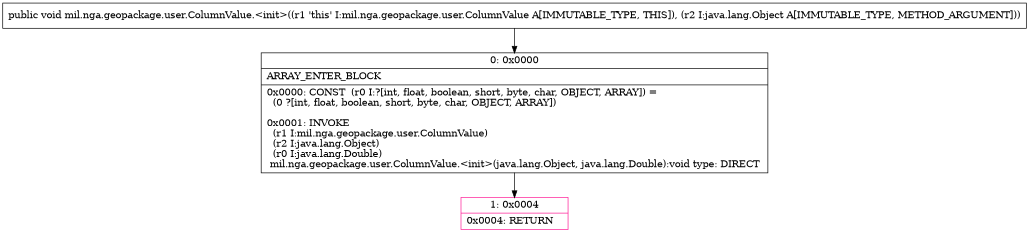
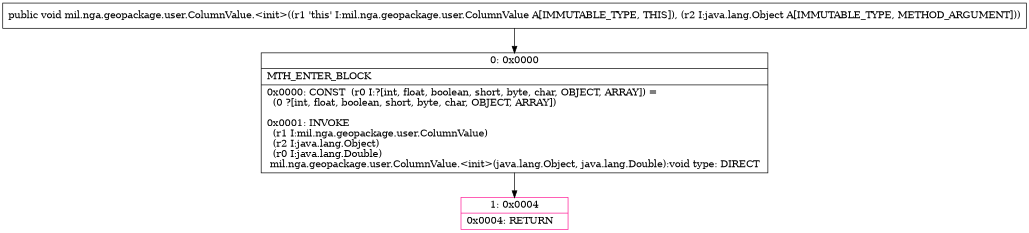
(324, 76) -> (319, 76)
